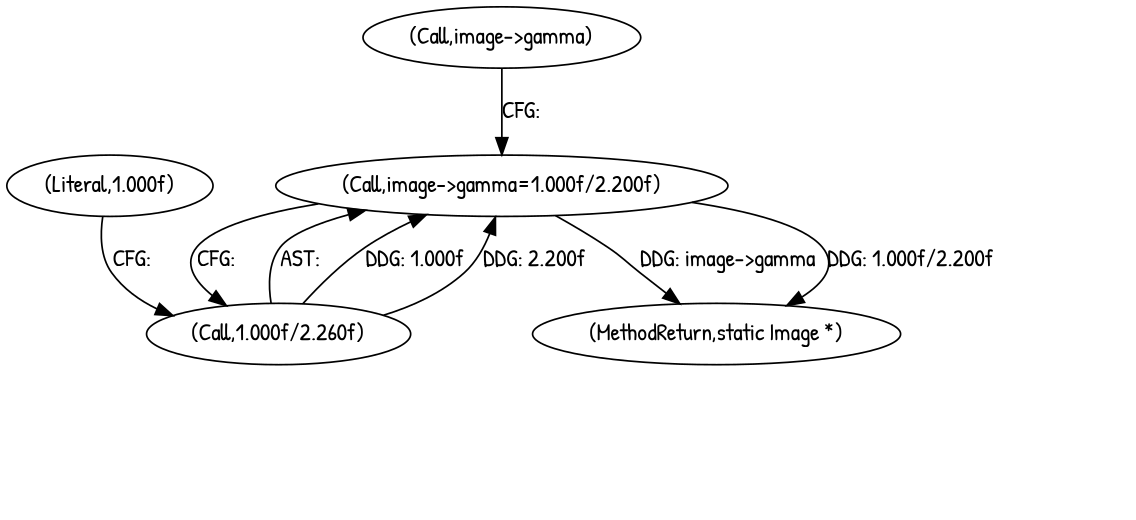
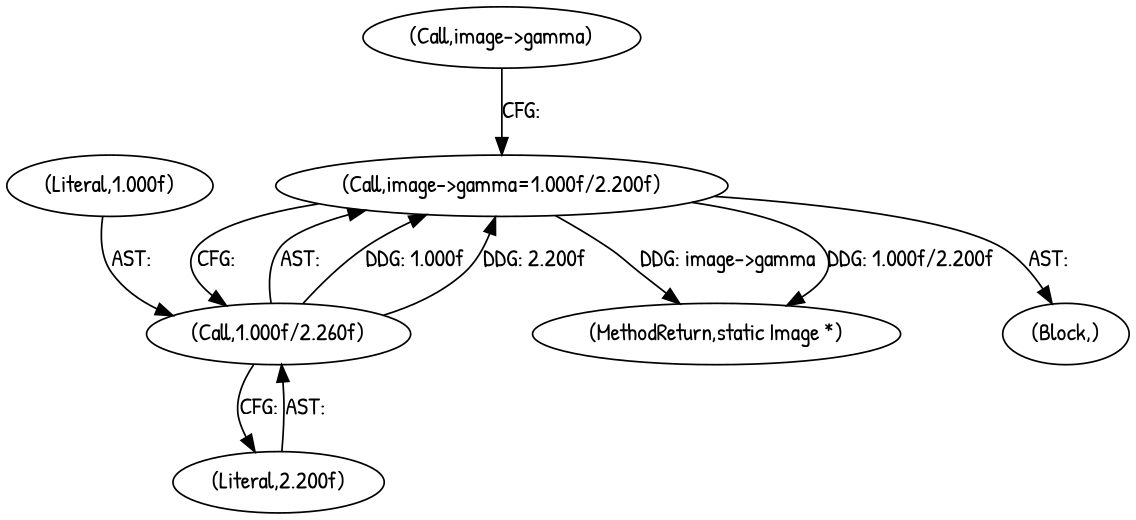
(135, 260) -> (135, 260)
none -> (1066, 334)
none -> (279, 482)
